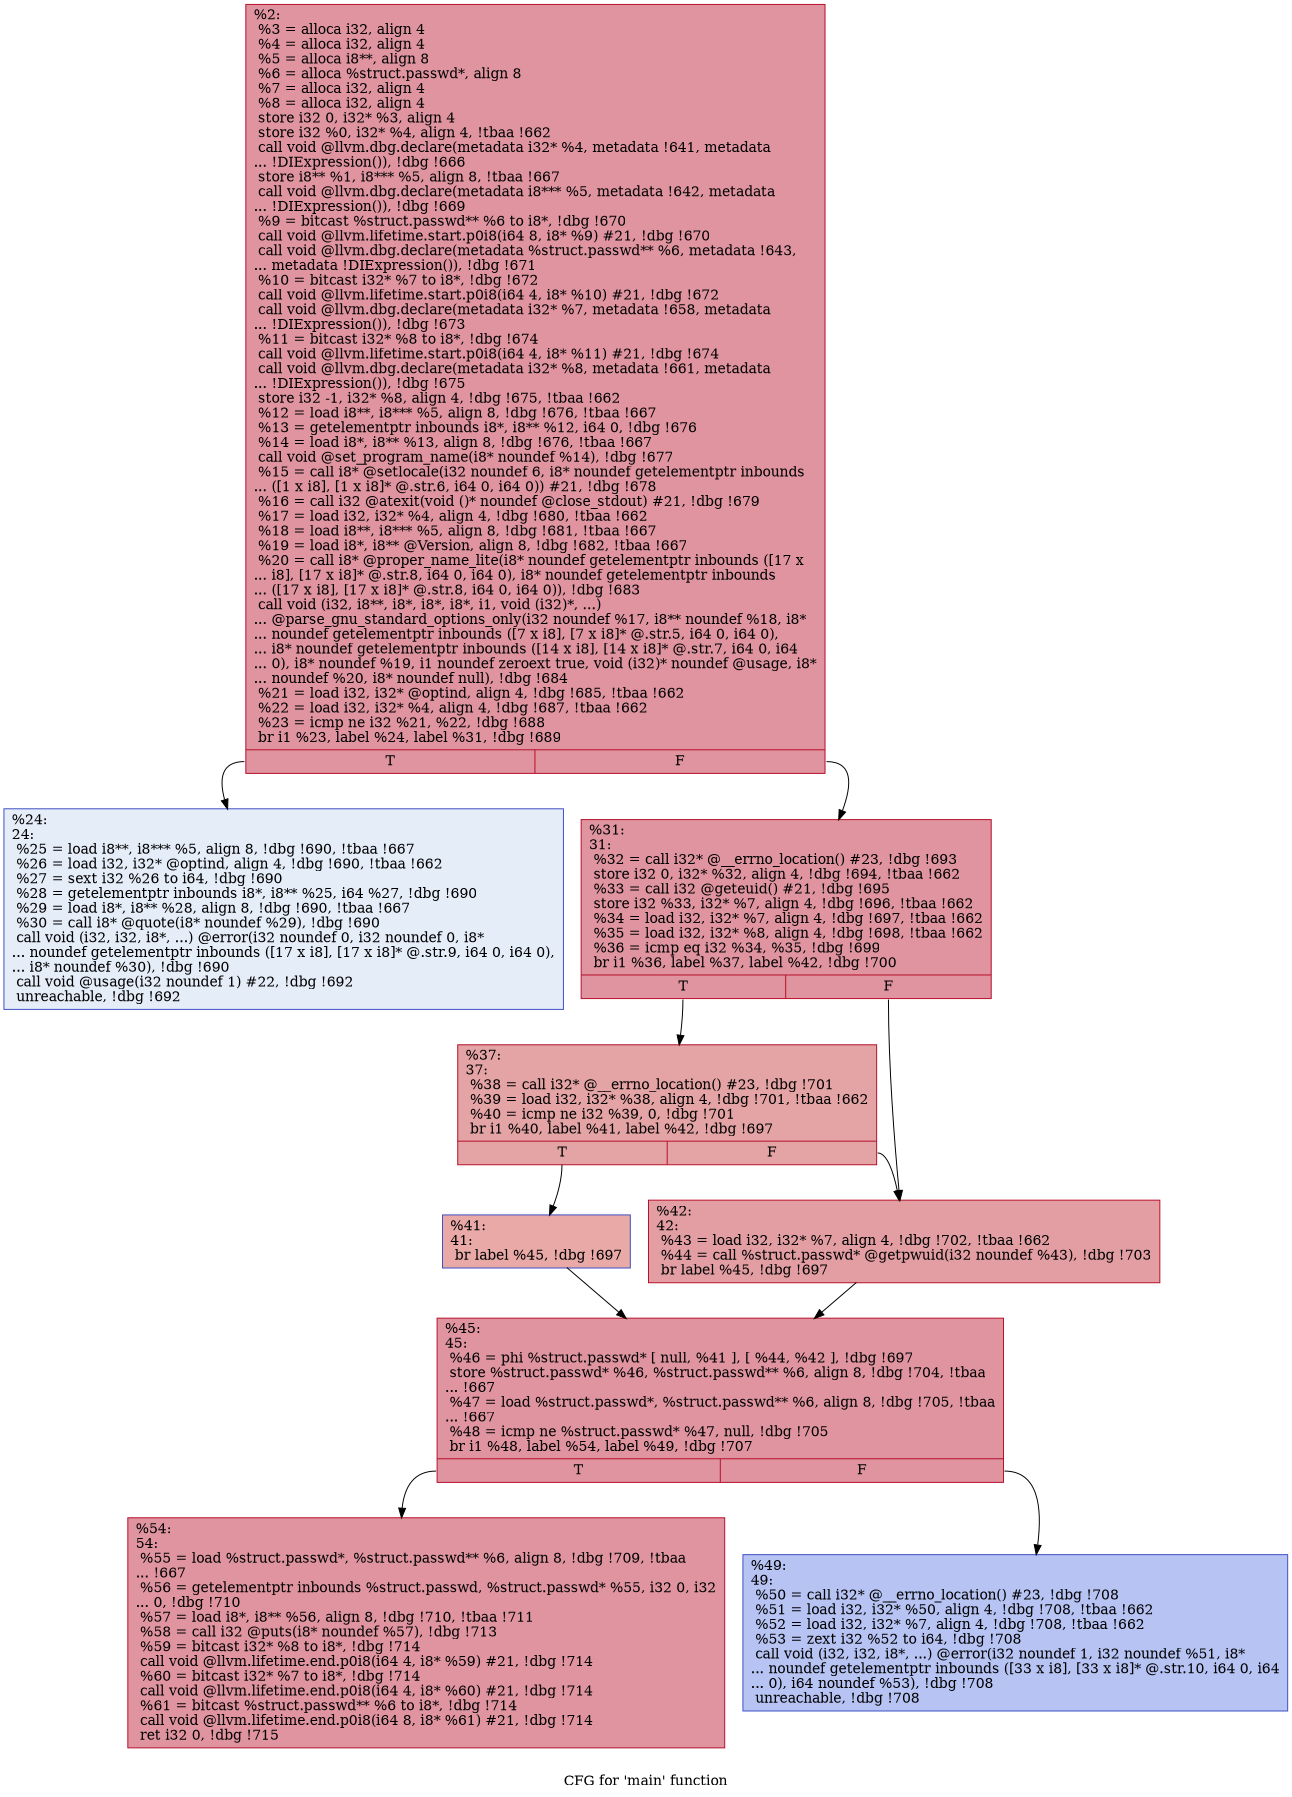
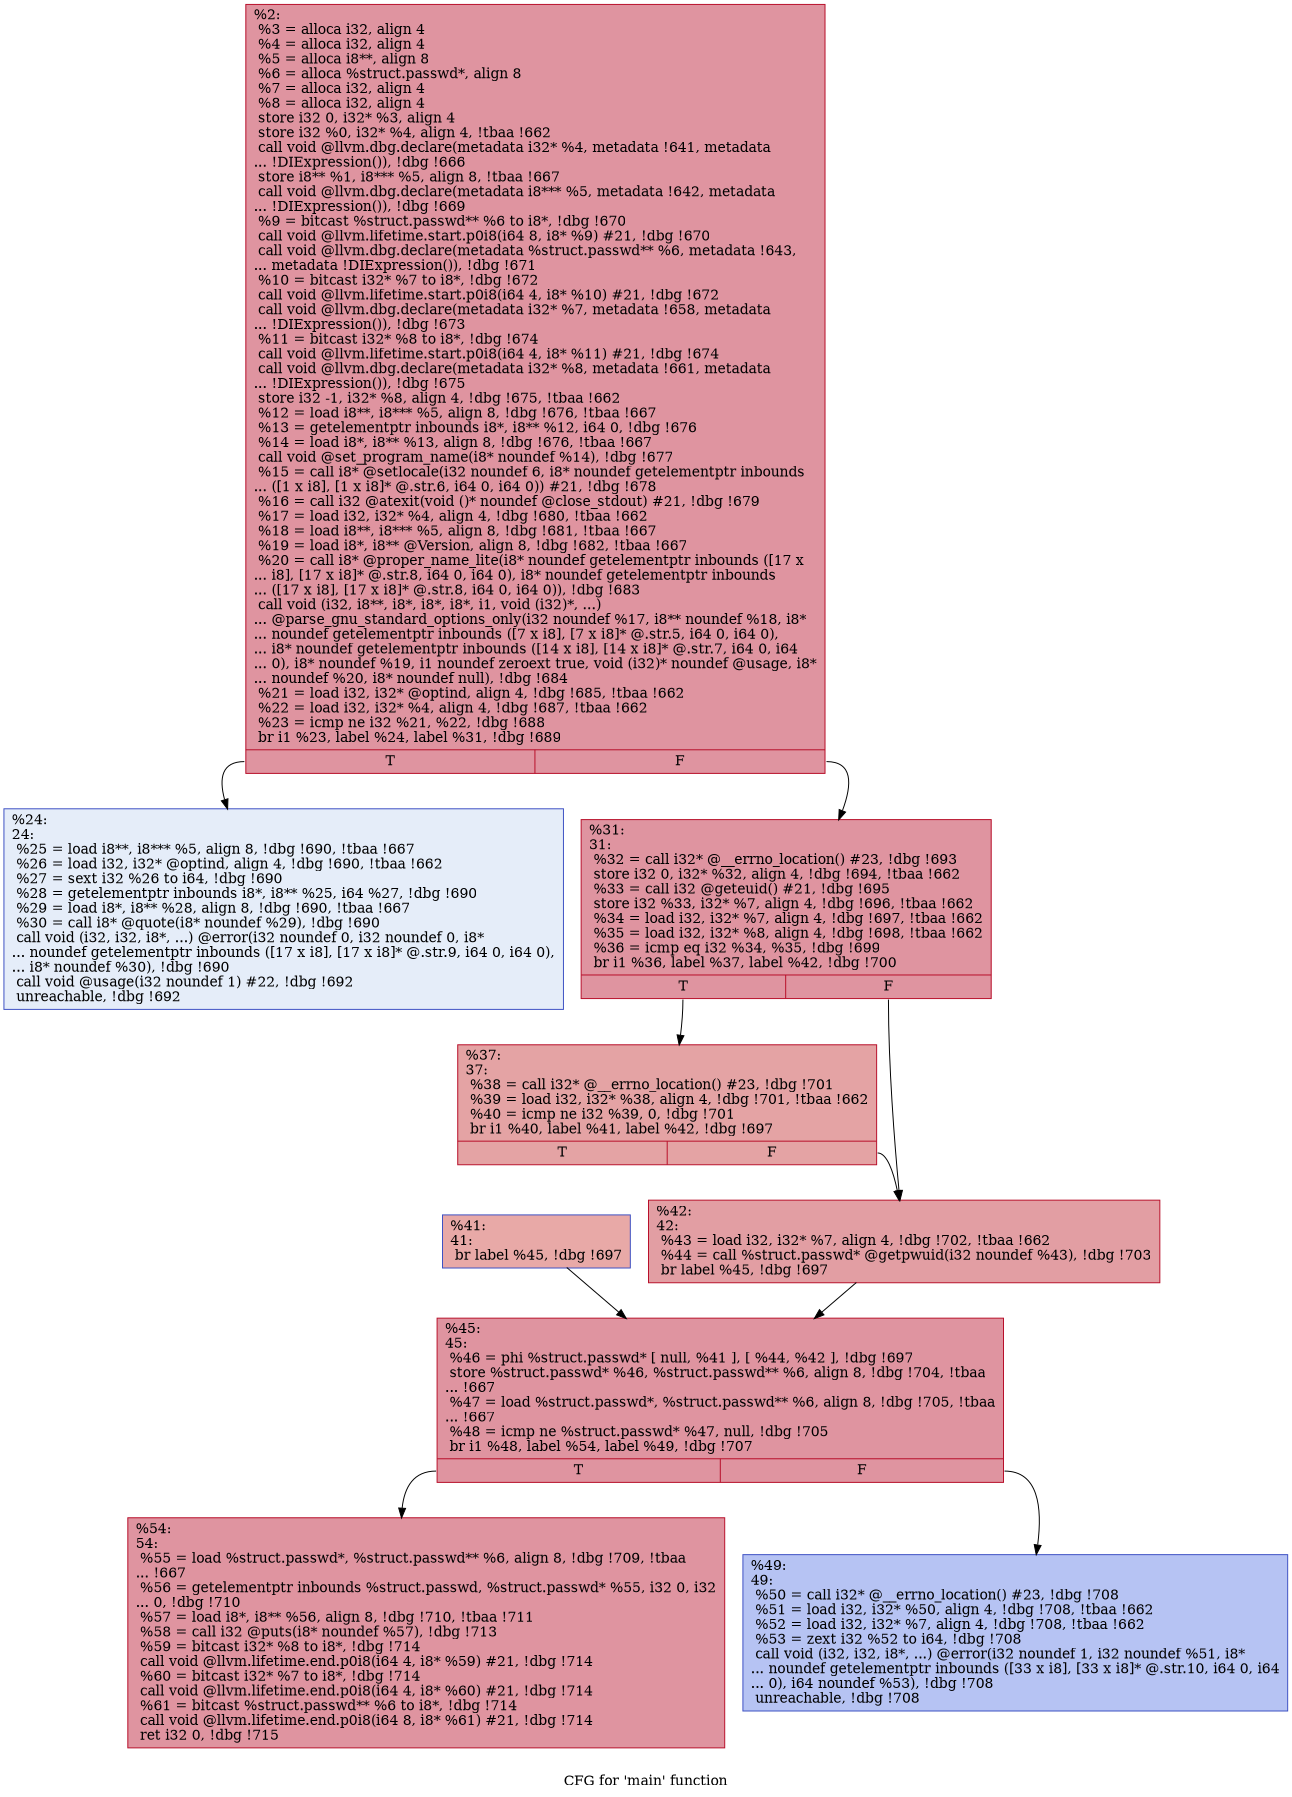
(559, 1186) -> none
